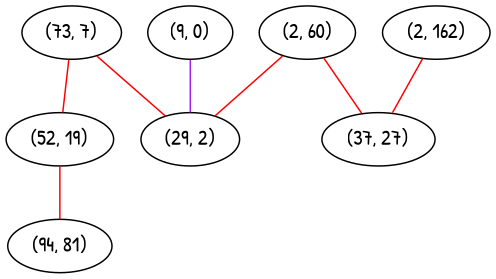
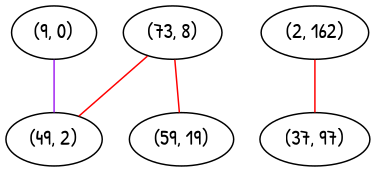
(72, 33) -> (173, 33)
(307, 33) -> none
(60, 139) -> (182, 139)
(190, 139) -> (54, 139)
(378, 139) -> (315, 139)
(60, 246) -> none
